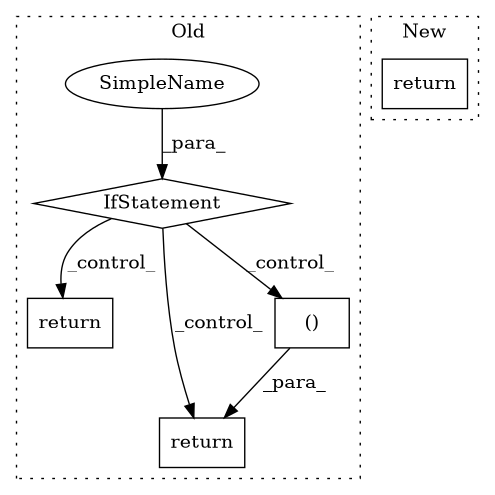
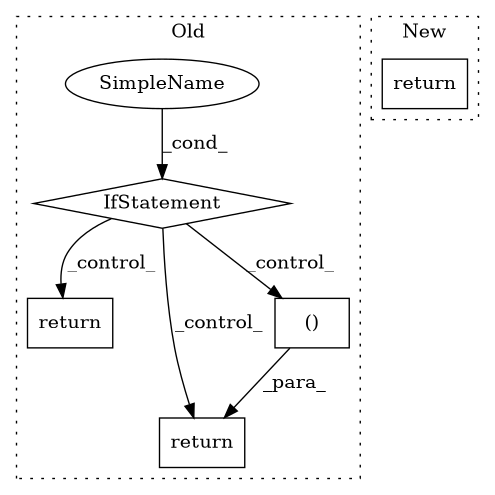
(194, 144) -> (195, 144)
